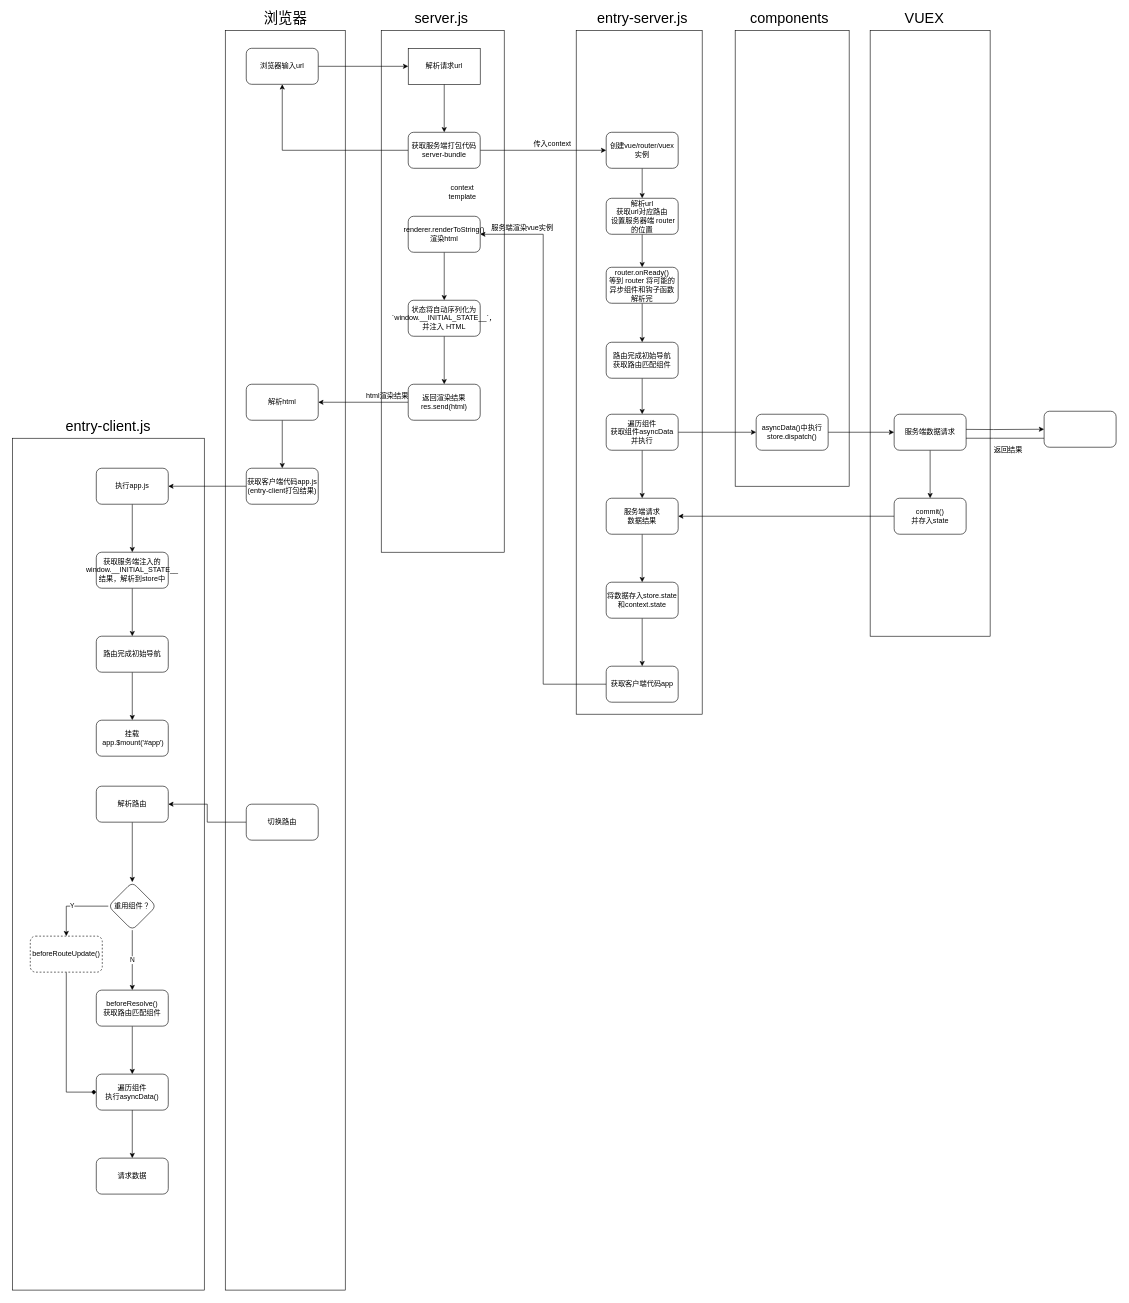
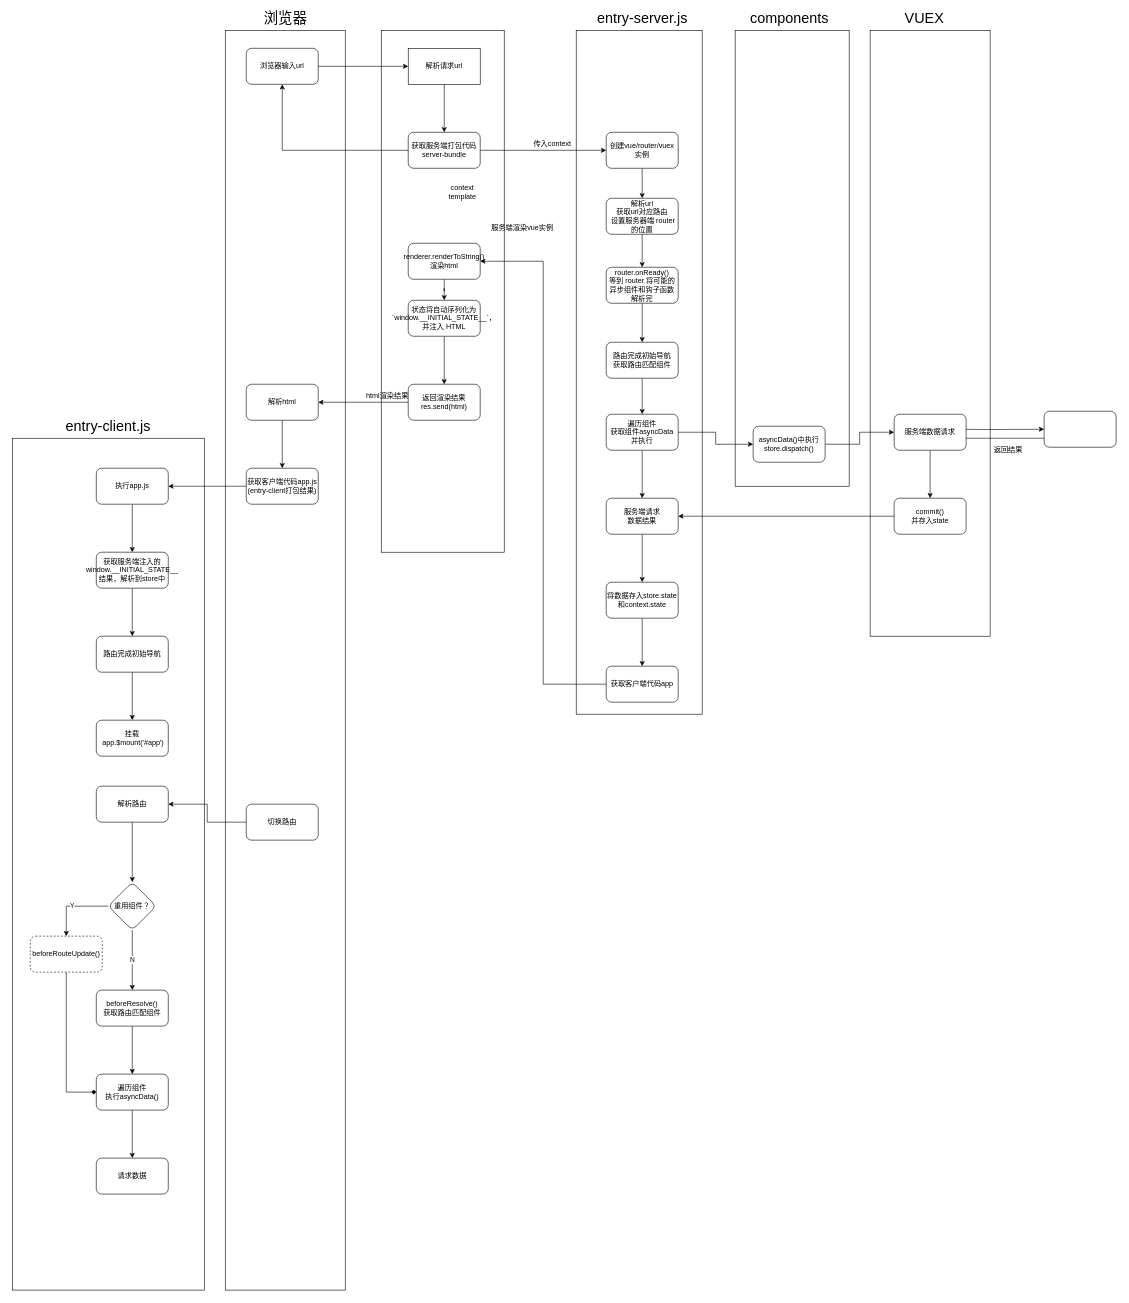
(441, 18) -> none
(444, 234) -> (444, 261)
(792, 432) -> (789, 444)
